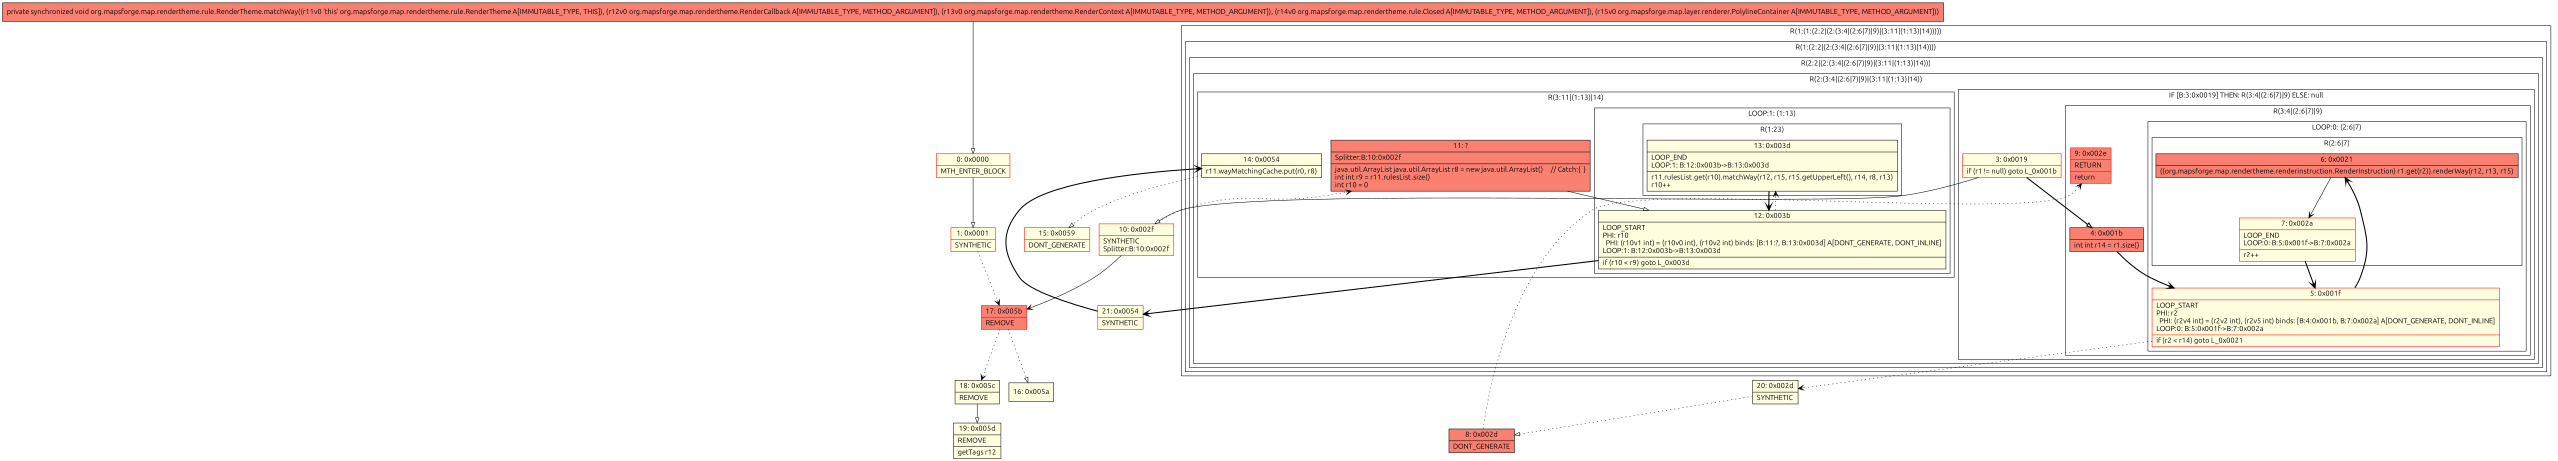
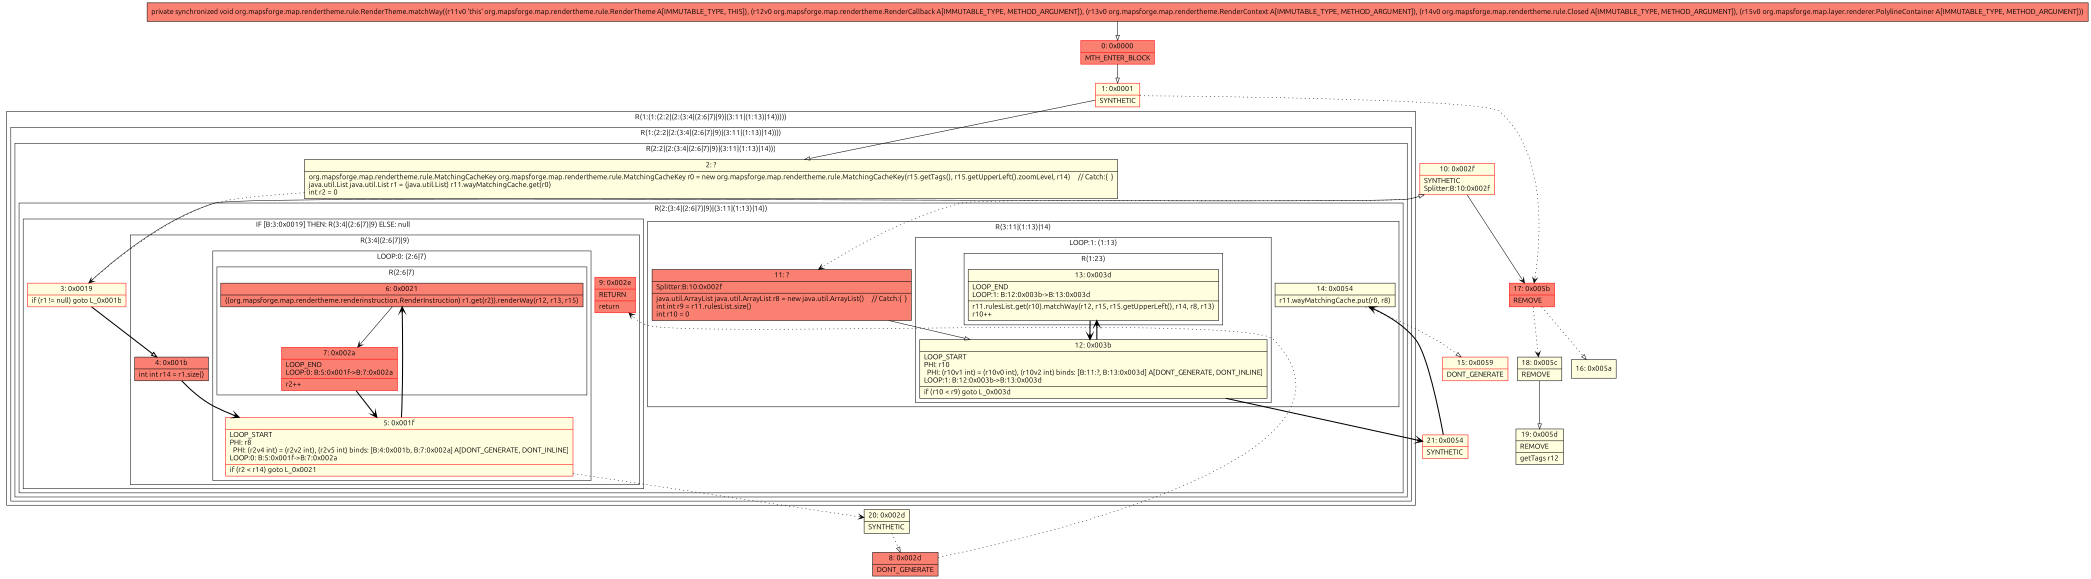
(973, 166) -> (1118, 52)
none -> (711, 179)
(1776, 203) -> (1097, 333)
(2297, 240) -> (340, 369)
(2168, 313) -> (242, 443)
